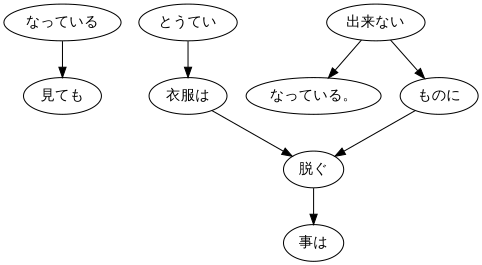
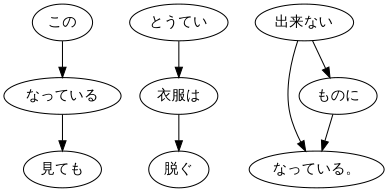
none -> (62, 22)
(380, 131) -> (329, 128)
(314, 243) -> none
